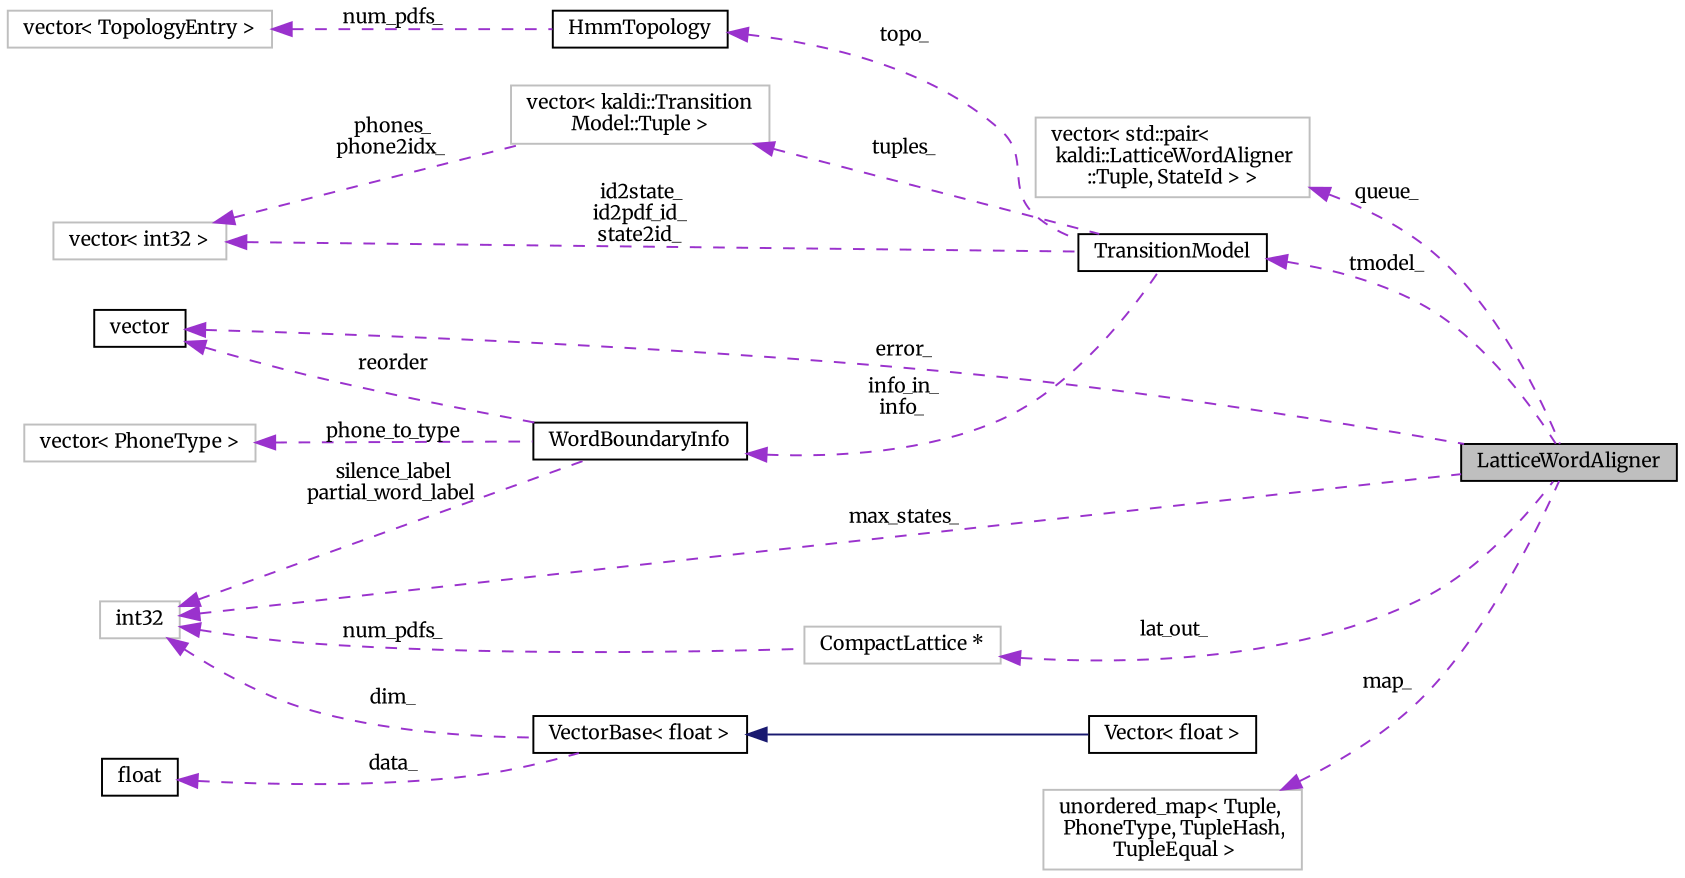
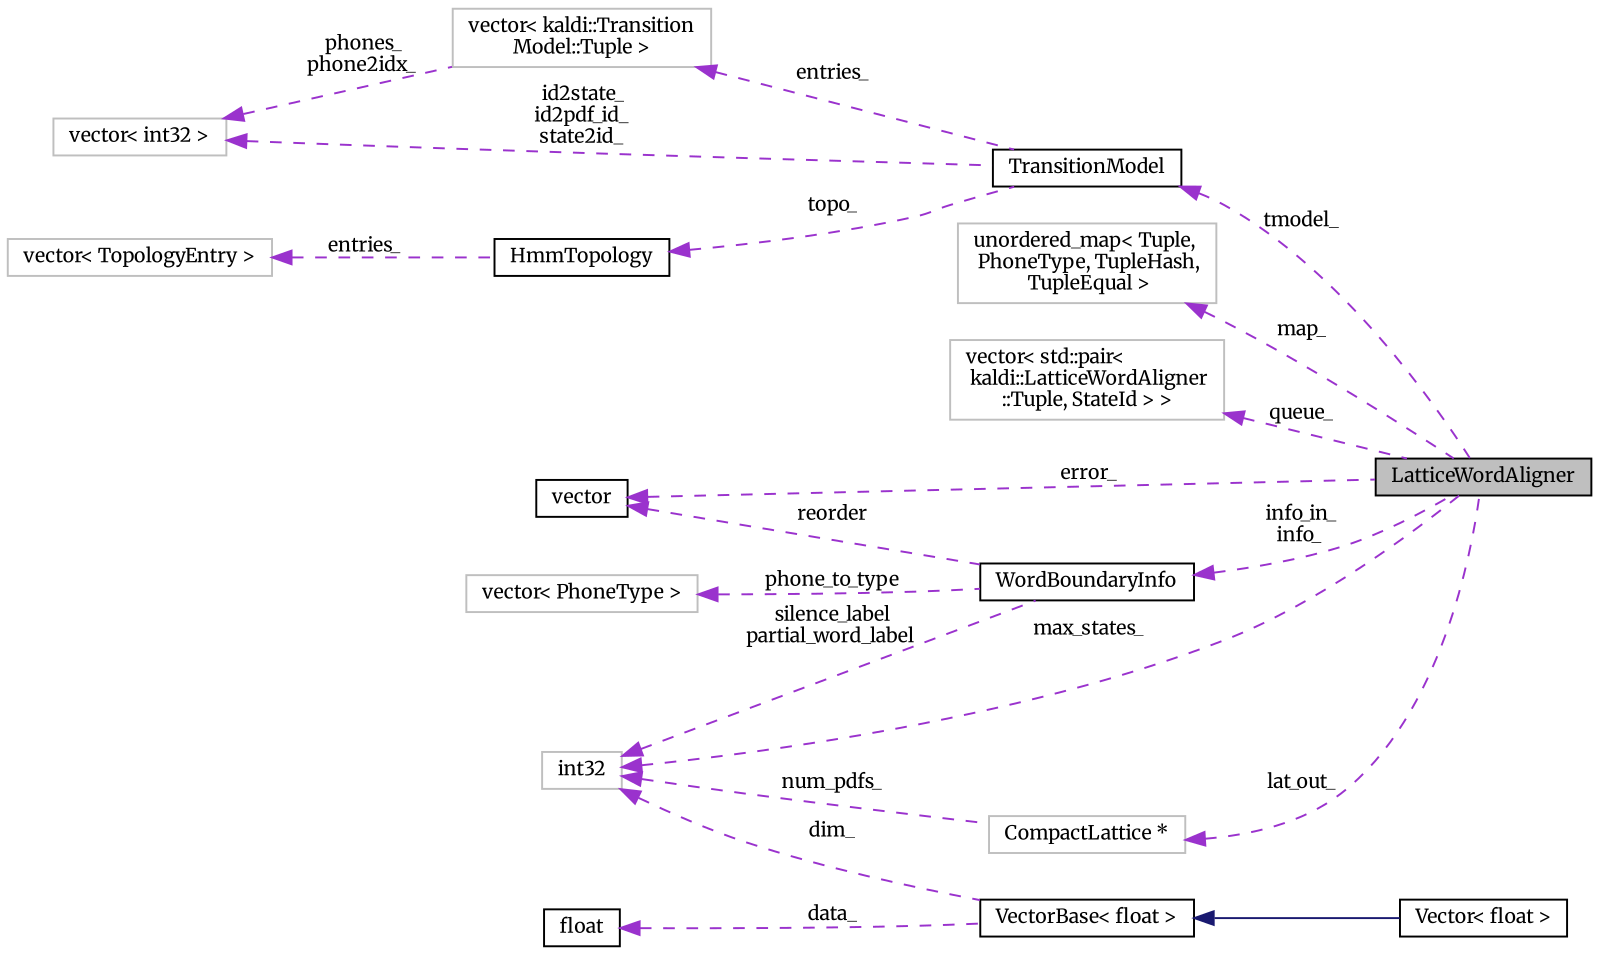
(392, 18) -> (362, 247)
(903, 149) -> (831, 74)
(992, 423) -> (1337, 548)
